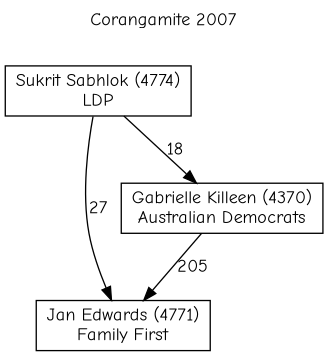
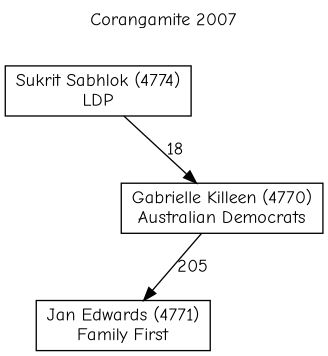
(86, 203) -> none
(222, 208) -> (222, 208)
